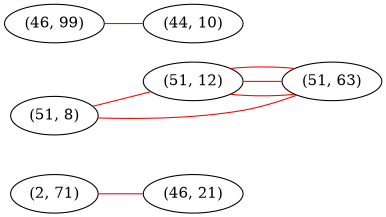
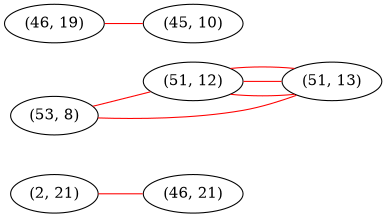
(54, 24) -> (54, 24)
(193, 24) -> (193, 24)
(332, 81) -> (332, 81)
(54, 116) -> (54, 116)
(54, 194) -> (54, 194)
